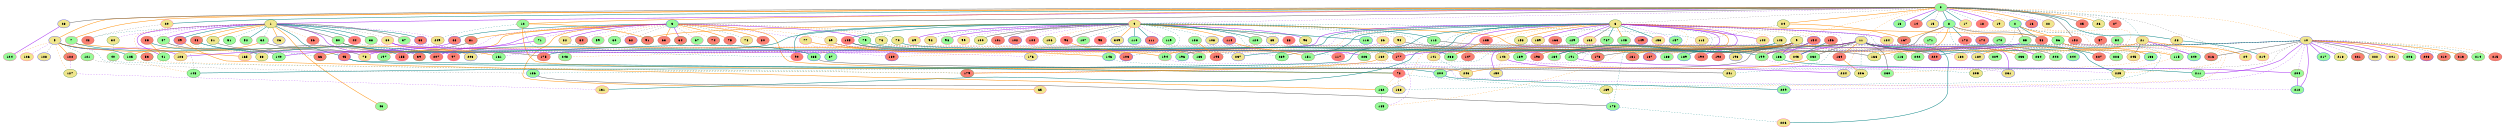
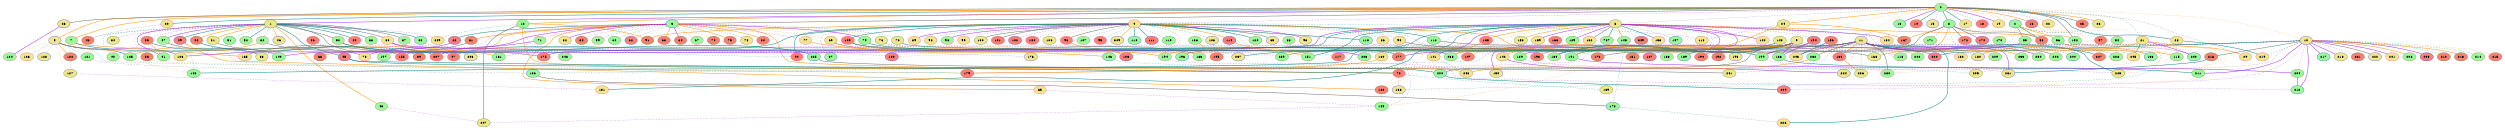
(2115, 24) -> none
none -> (965, 26)
(634, 29) -> (634, 29)
(352, 30) -> (352, 30)
(1971, 35) -> (1971, 35)
(1728, 38) -> (1644, 50)
(421, 40) -> (421, 40)
(1289, 40) -> (1289, 40)
(1641, 40) -> (1641, 40)
(2075, 40) -> (2075, 40)
(327, 42) -> (327, 42)
(113, 49) -> (175, 28)
(257, 51) -> (578, 69)
(656, 55) -> (565, 49)
none -> (2135, 67)
none -> (1153, 68)
(1382, 90) -> (1382, 90)
(1784, 90) -> (1784, 90)
none -> (1211, 98)
none -> (484, 123)
